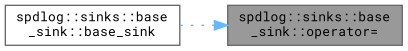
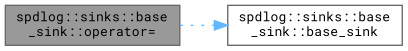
(197, 25) -> (197, 25)
